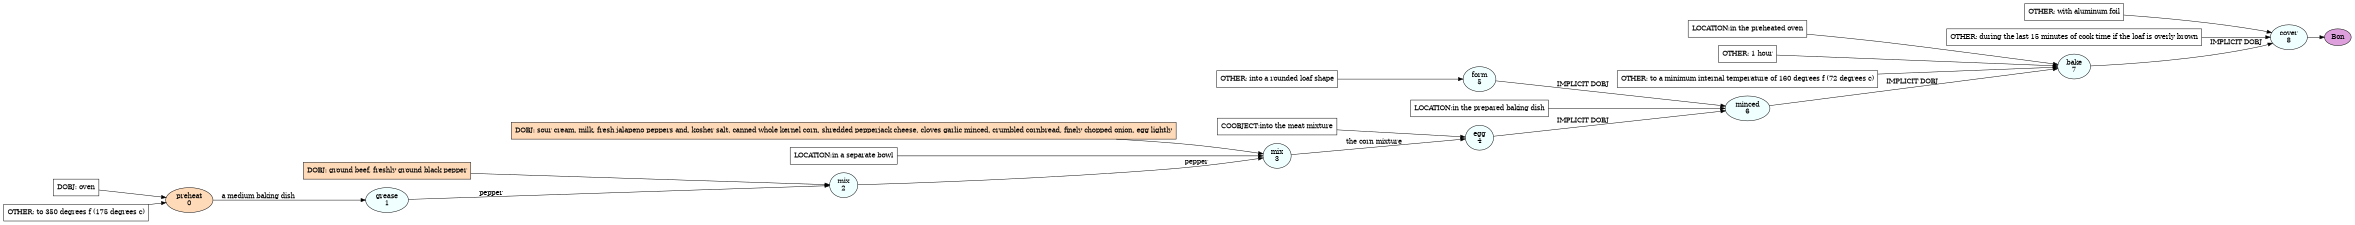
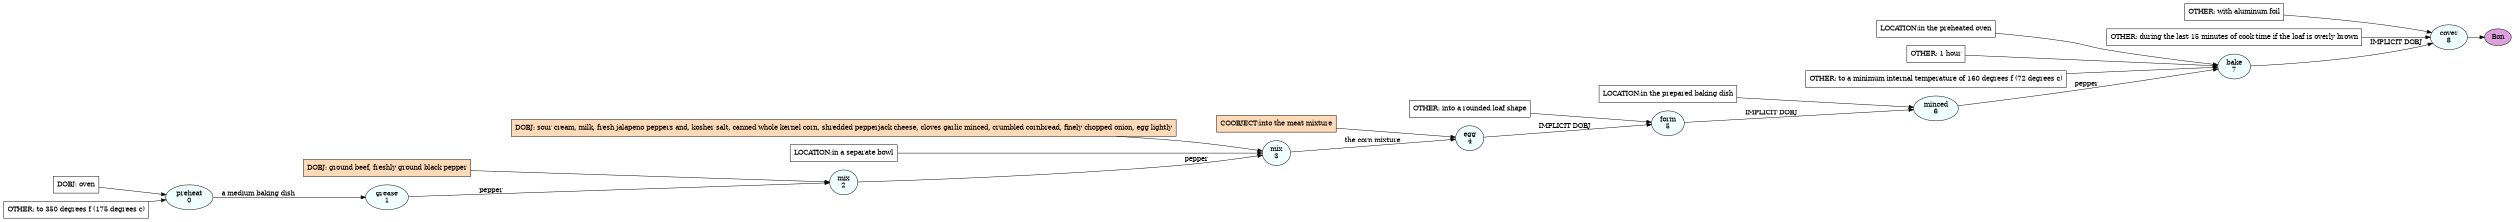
(1912, 82) -> (2086, 84)
(1607, 124) -> (1565, 131)
(1277, 127) -> (1276, 124)
(189, 200) -> (189, 197)
